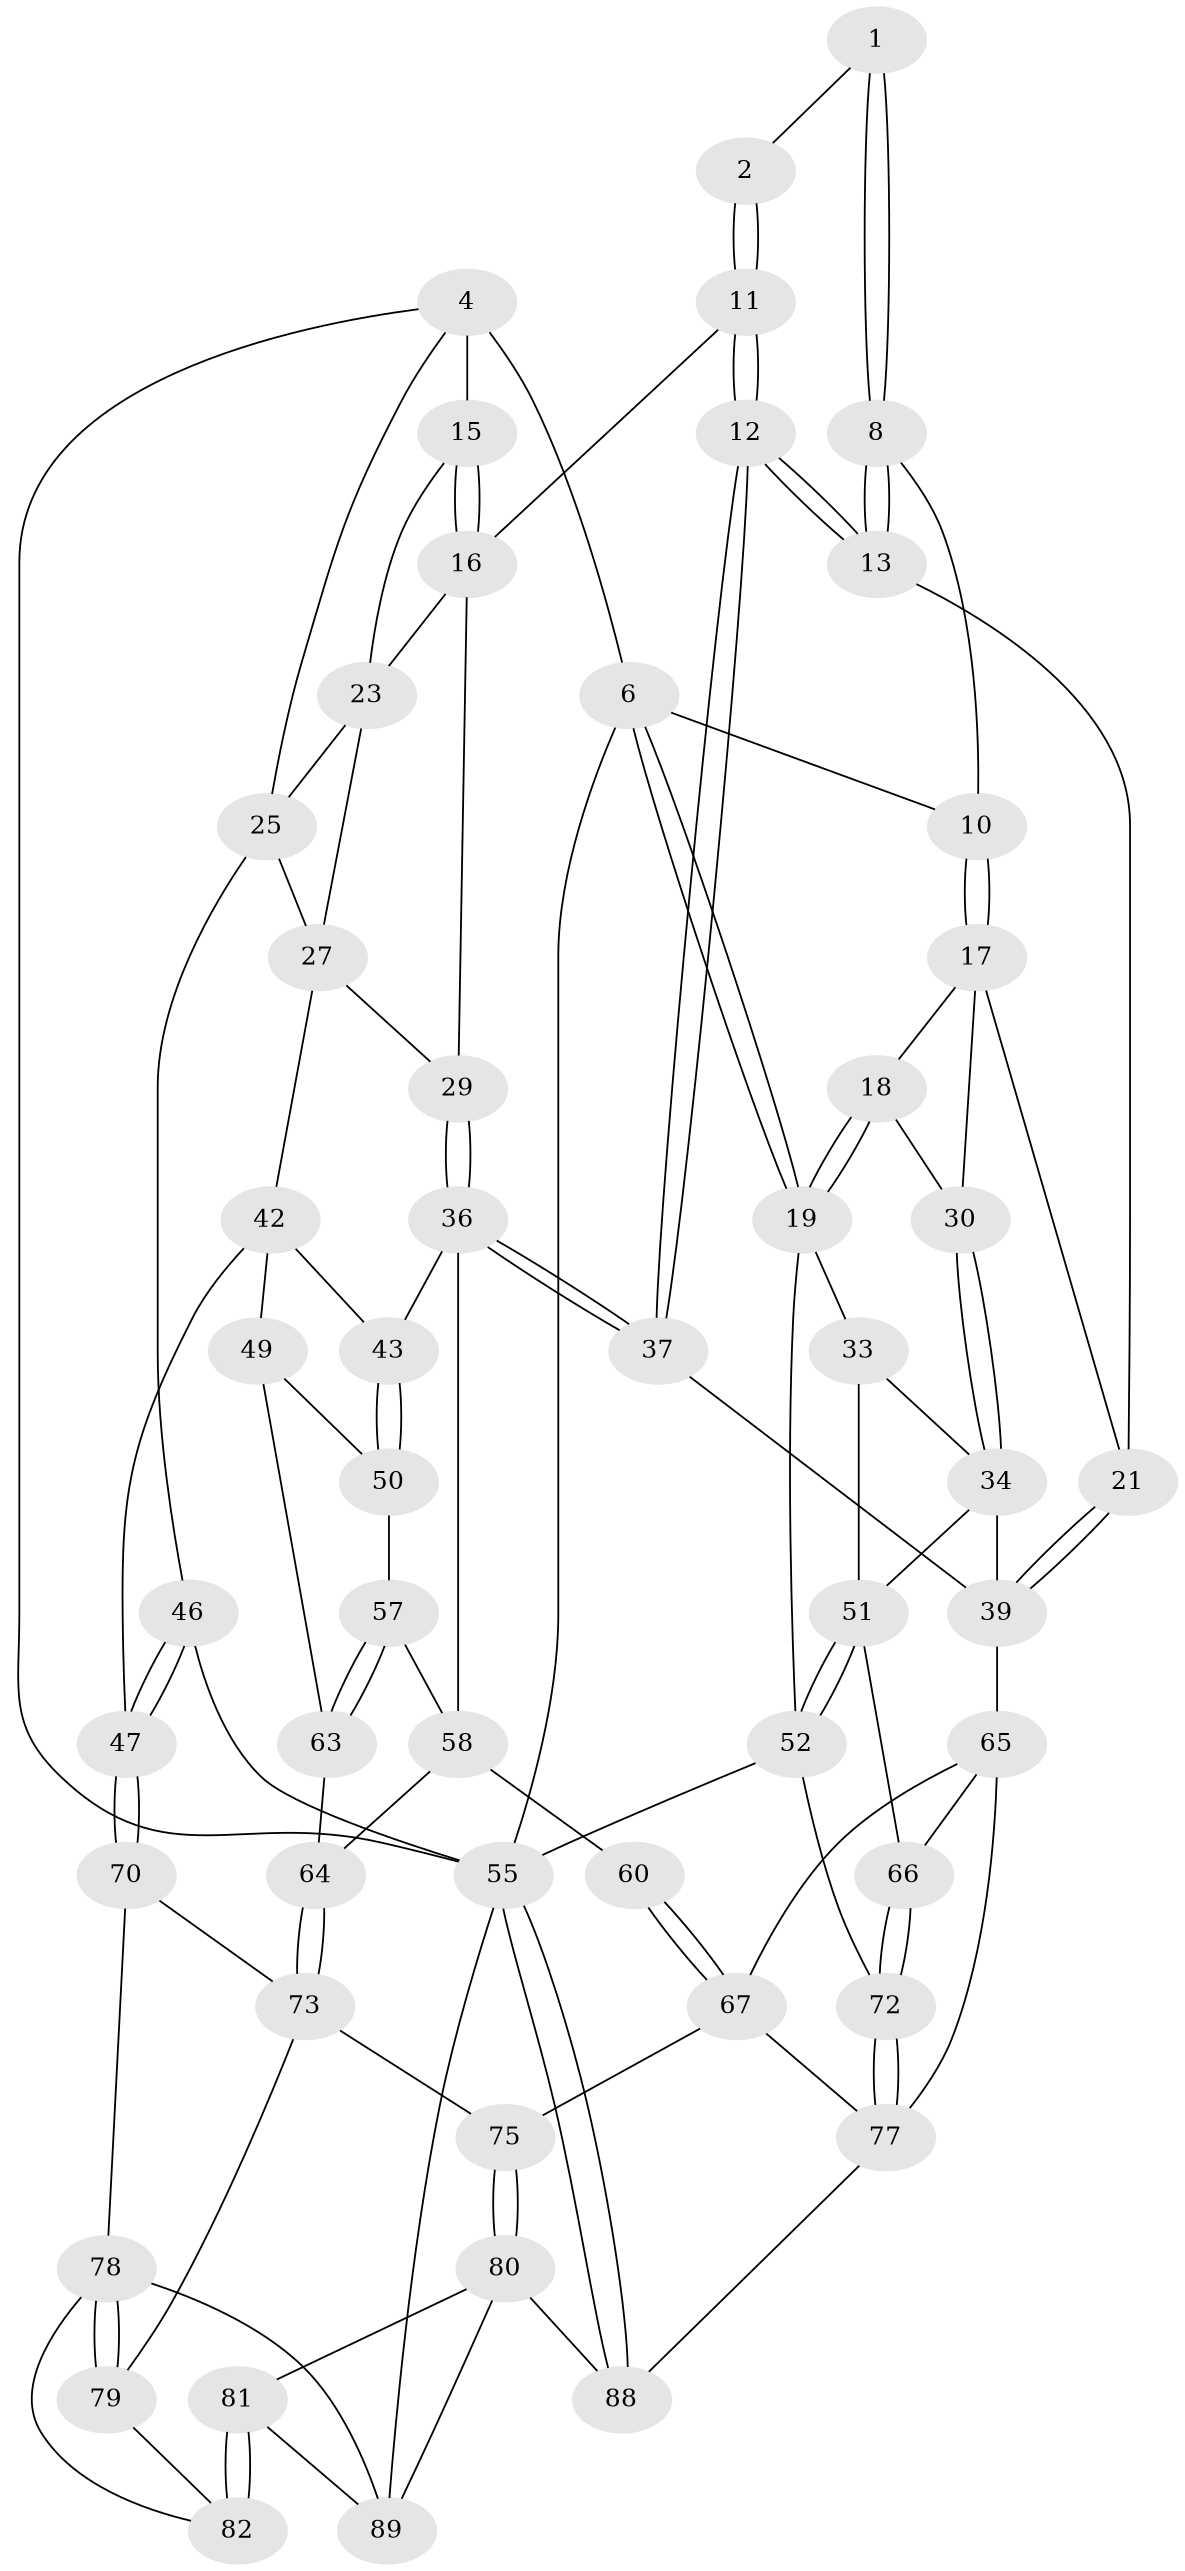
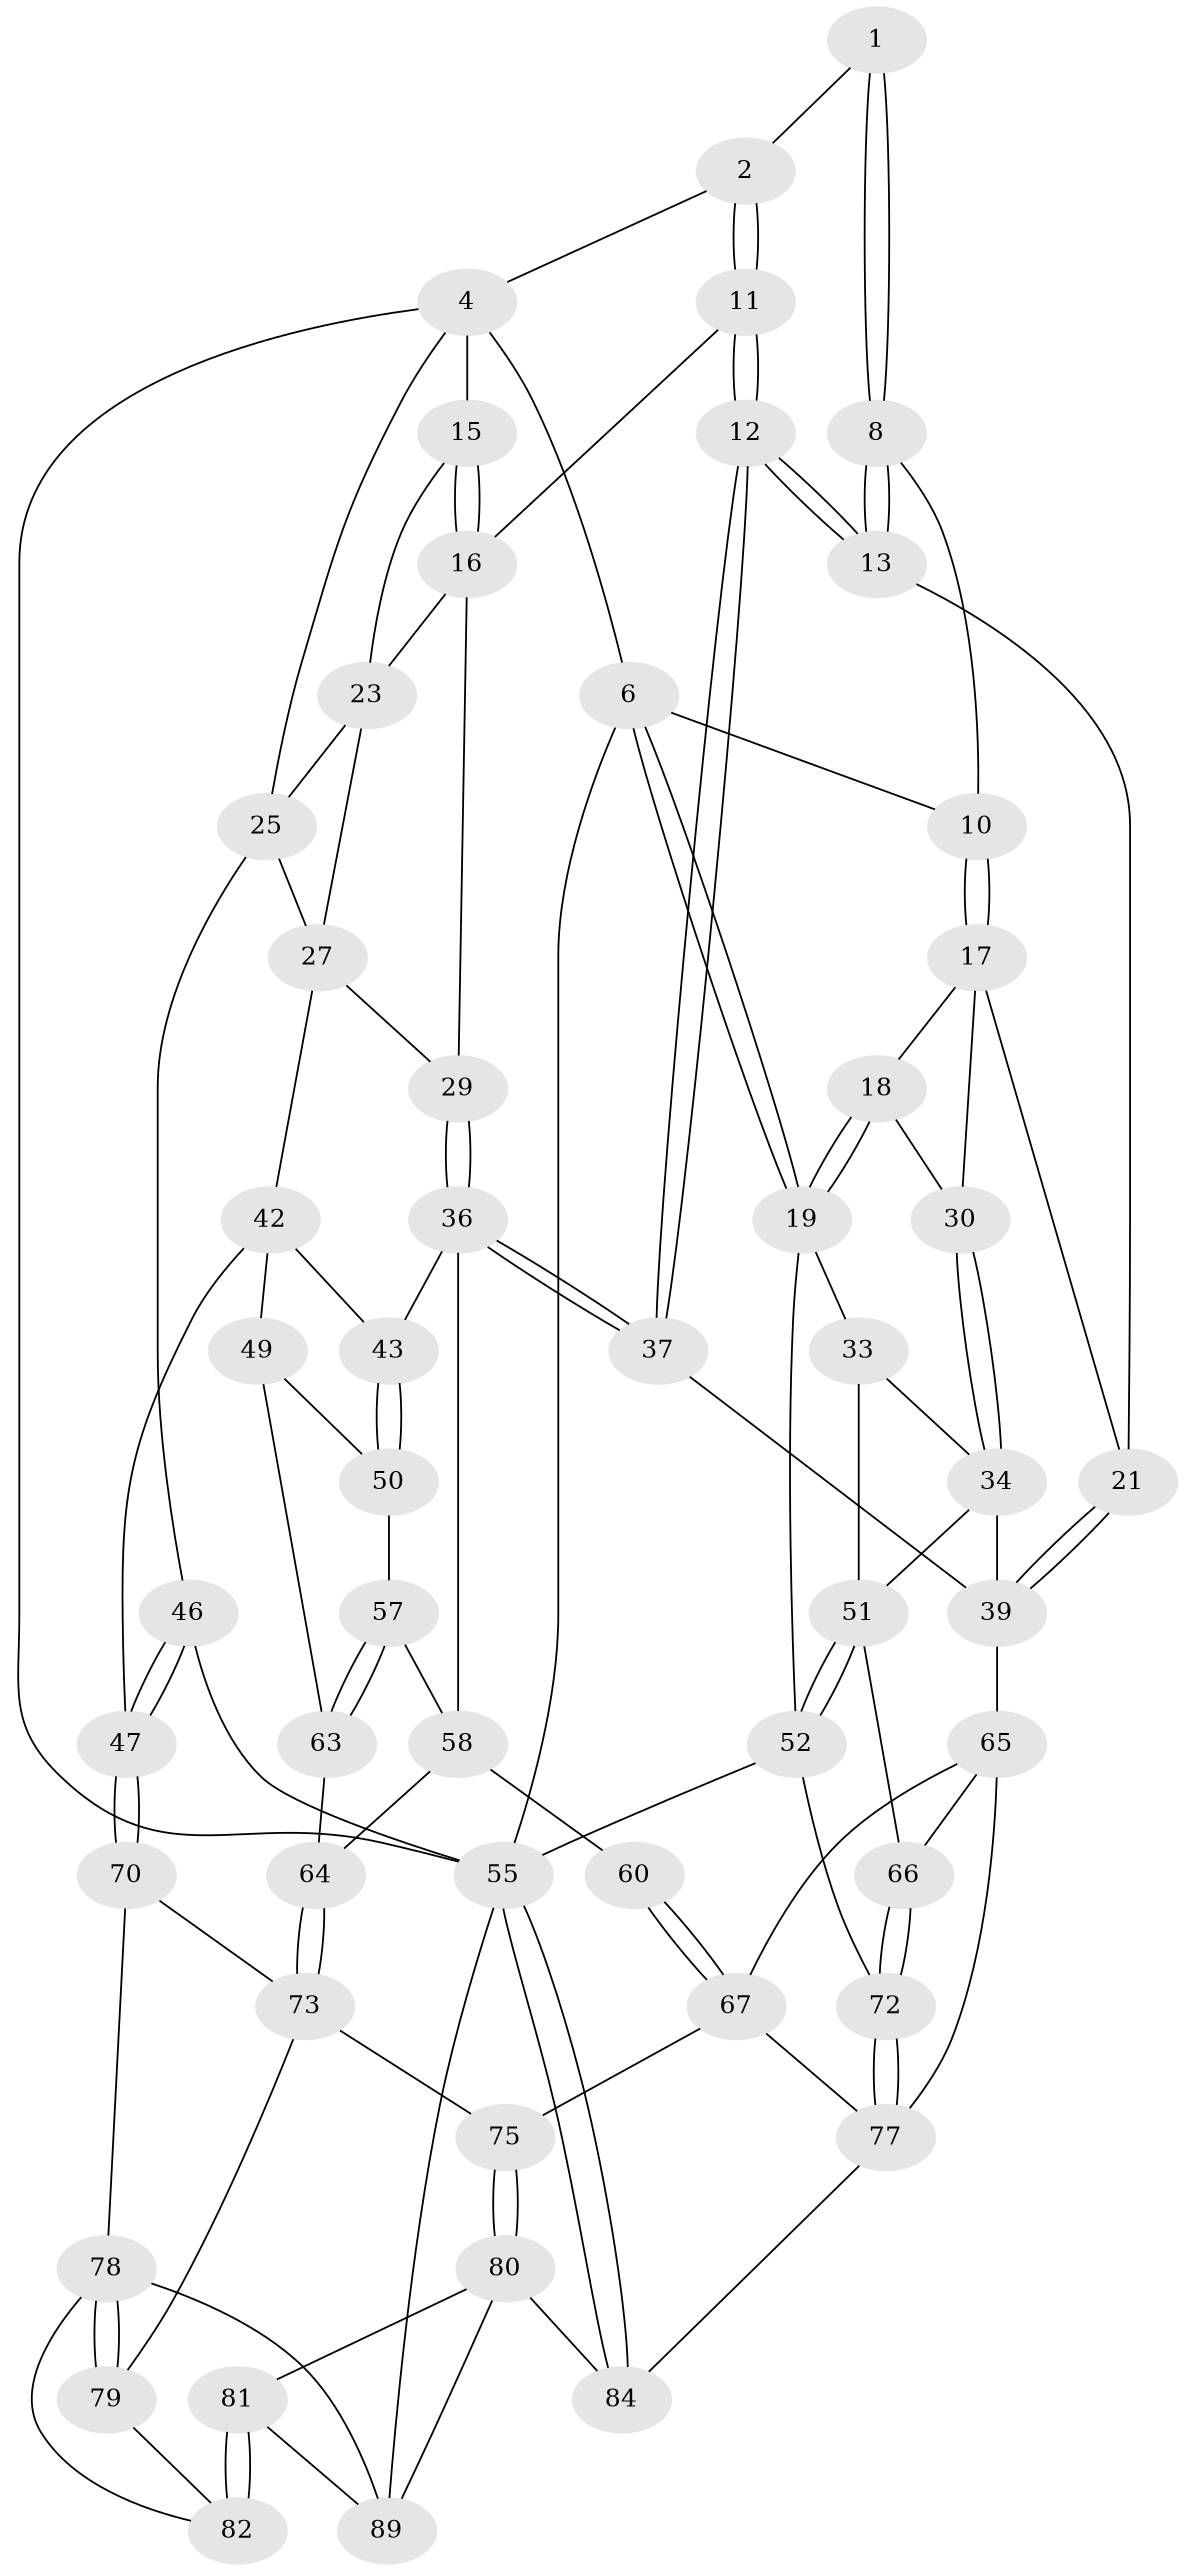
none -> (607, 237)
(622, 2400) -> (622, 2400)
